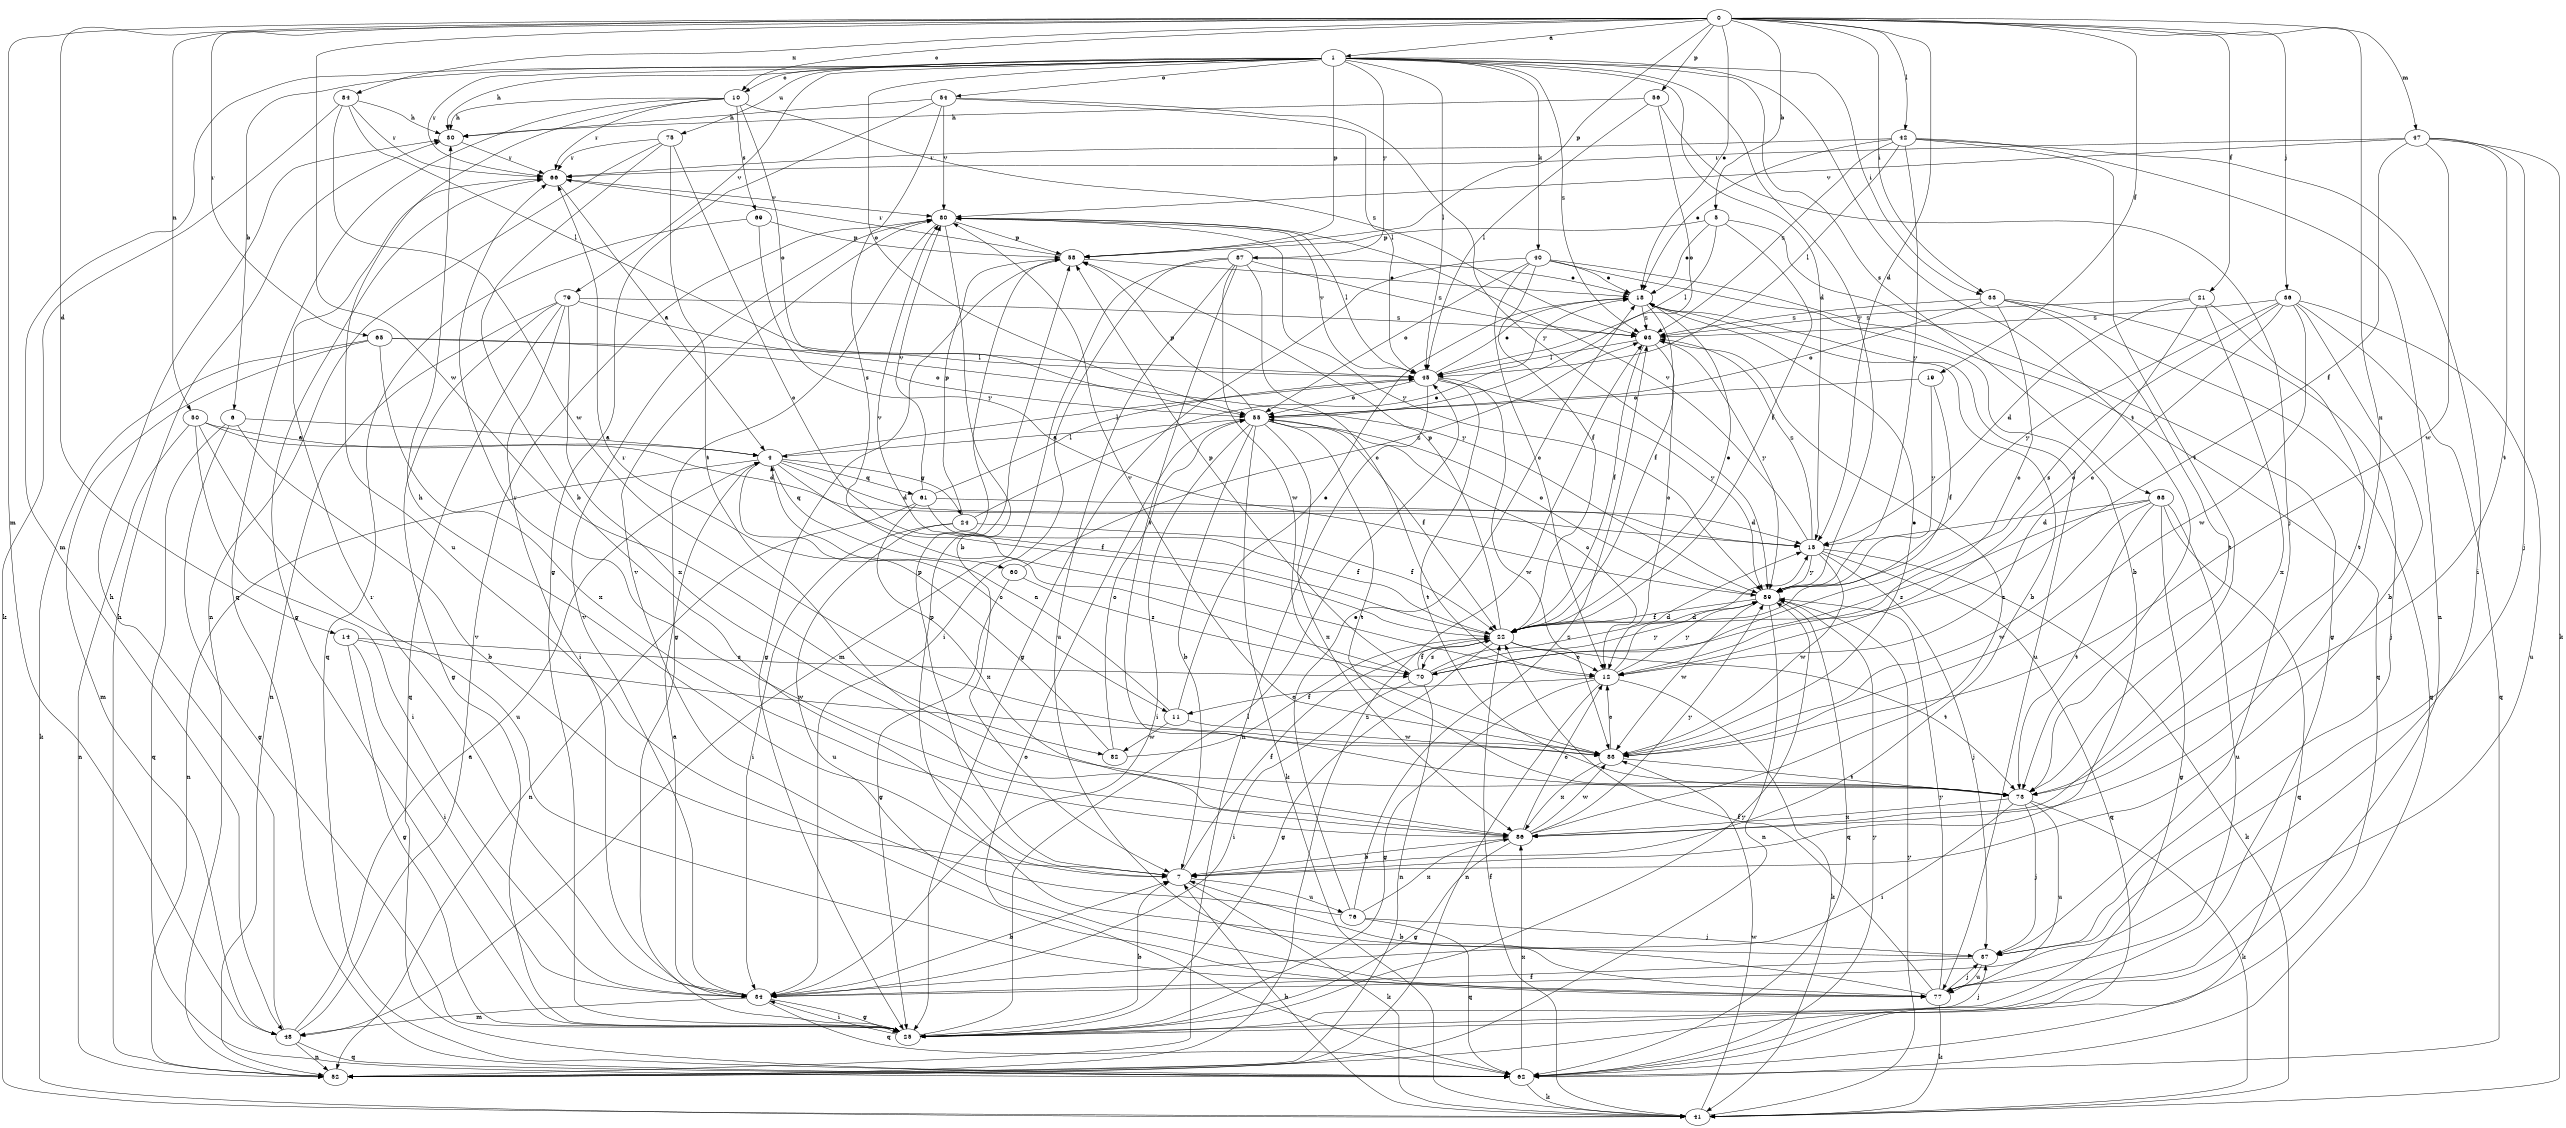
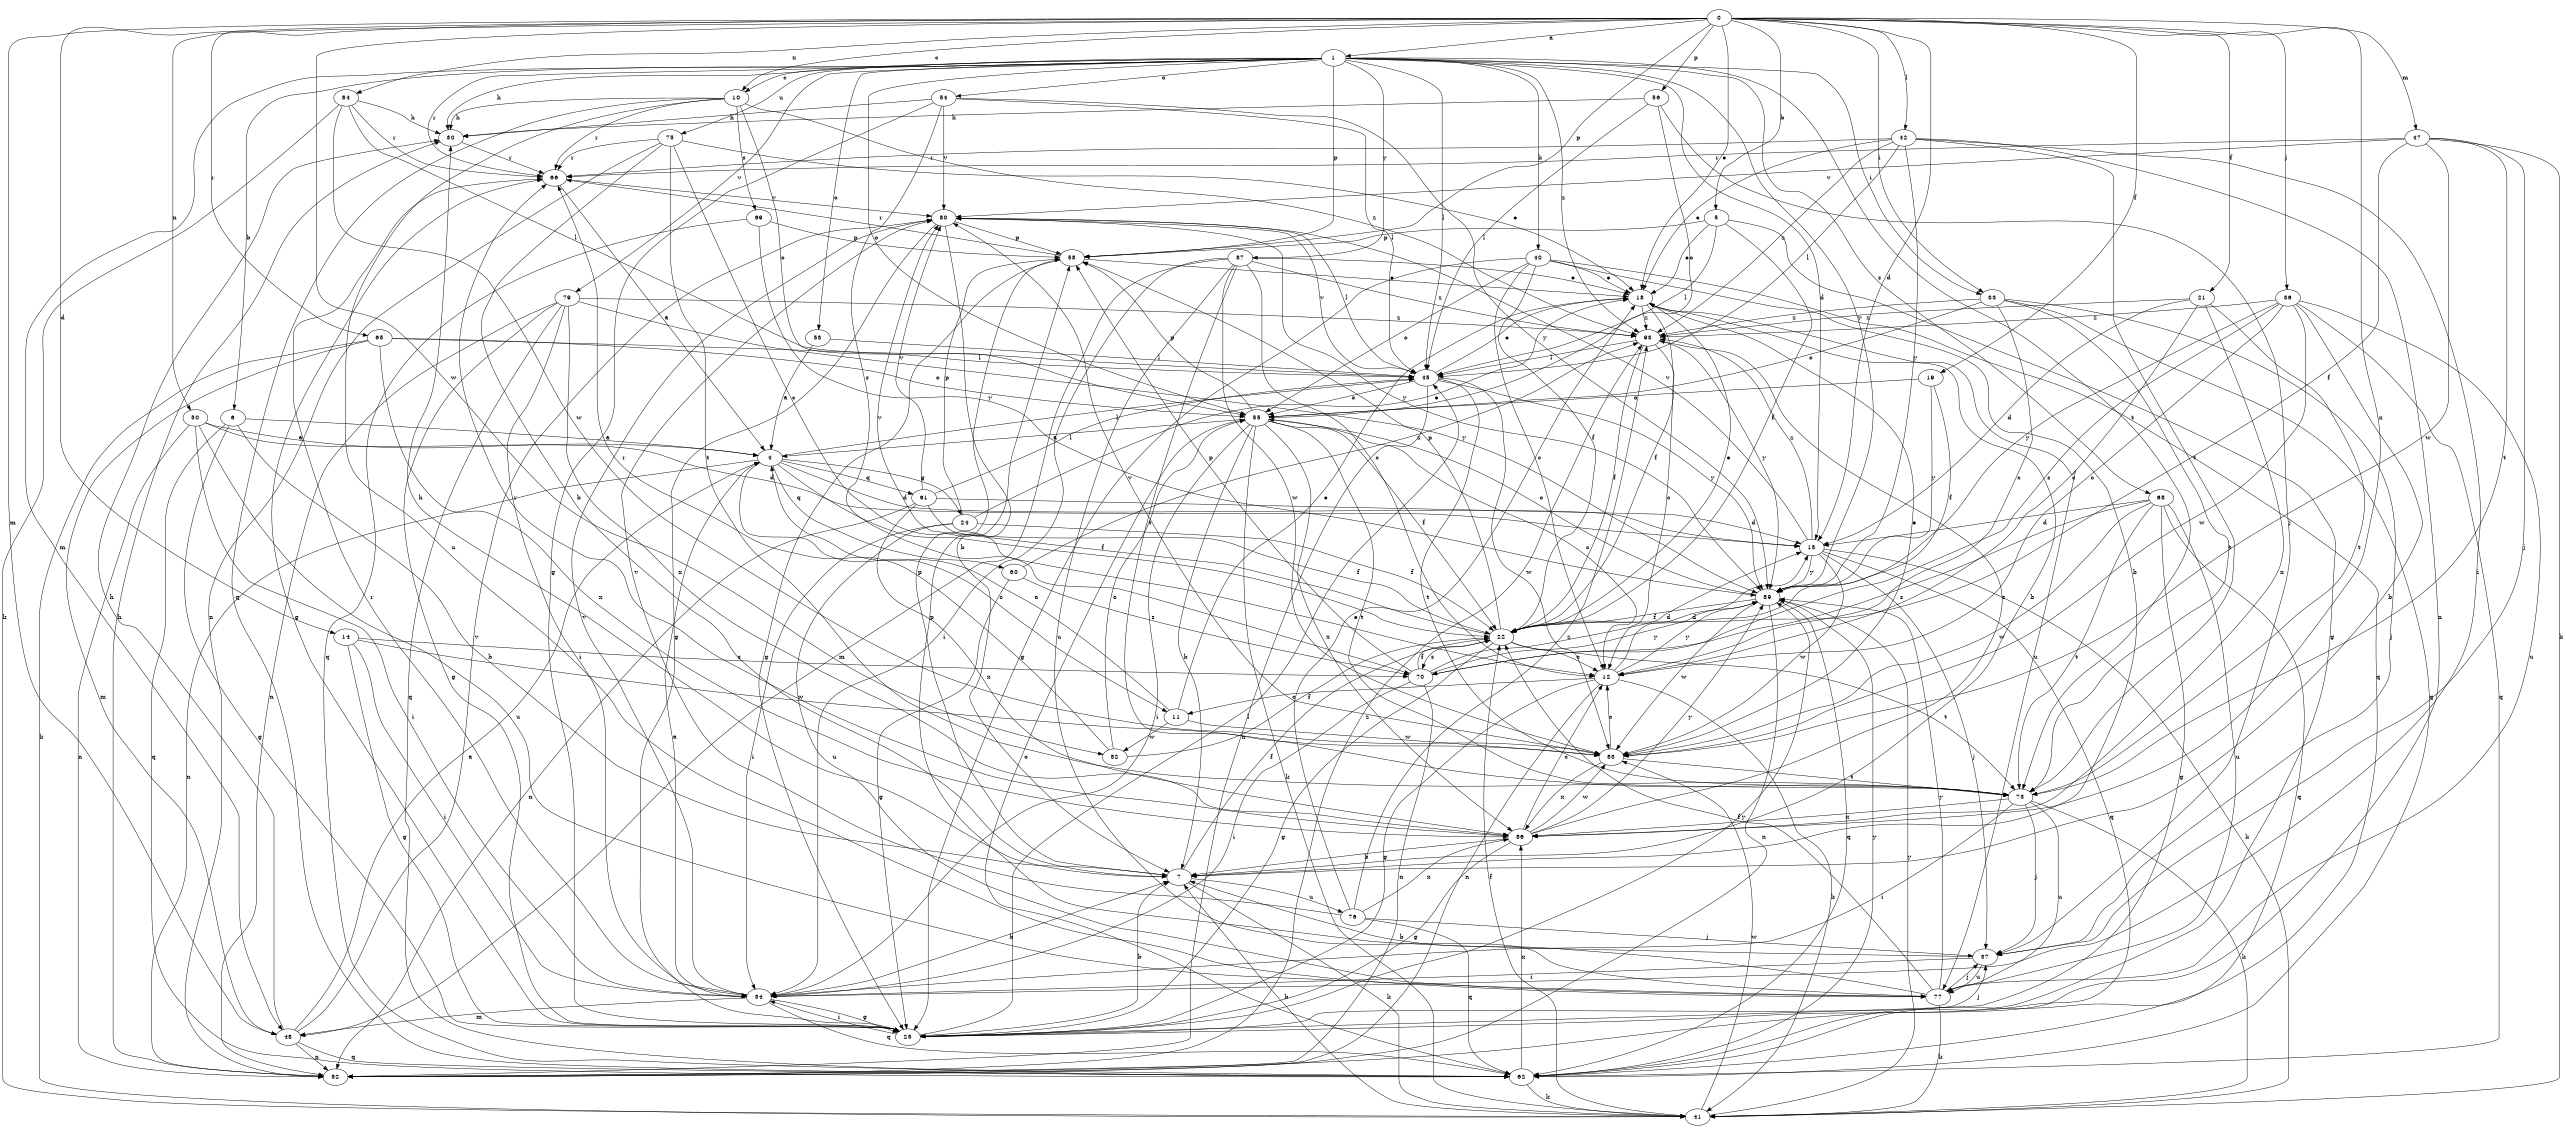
none -> (1165, 176)
none -> (818, 338)
(1532, 977) -> (1532, 977)
